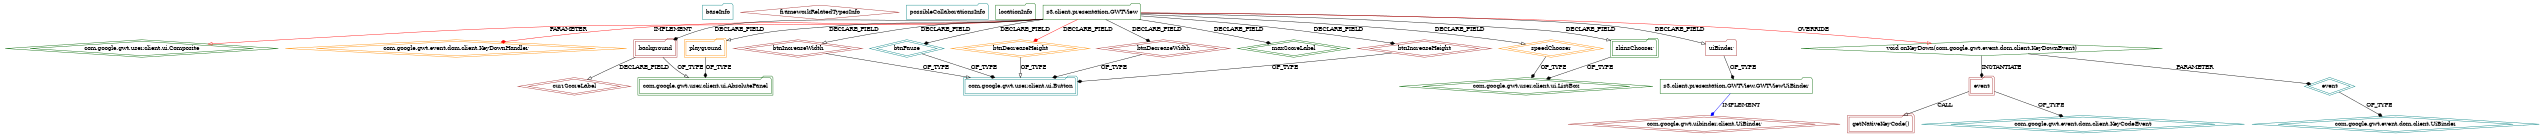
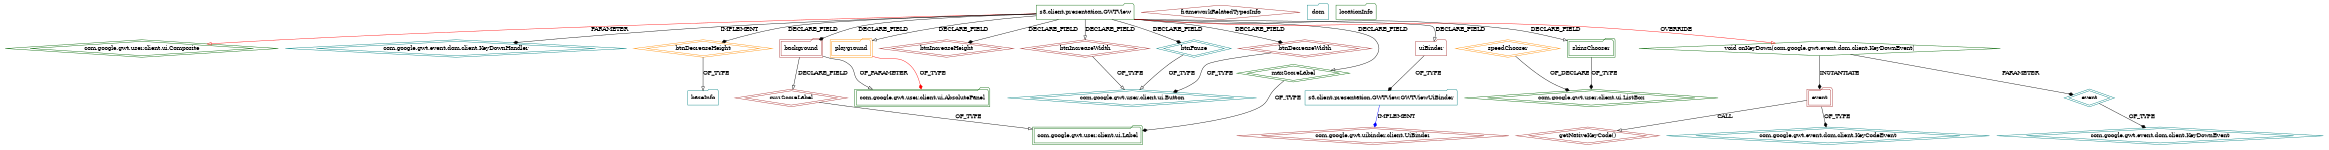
(947, 12) -> (1318, 12)
(774, 23) -> (777, 24)
(1332, 24) -> none
(1058, 29) -> (803, 25)
(1202, 30) -> (1325, 28)
(456, 49) -> (456, 49)
(705, 65) -> (903, 60)
(956, 65) -> (1162, 70)
(1020, 65) -> (703, 72)
(691, 67) -> (884, 73)
(1554, 67) -> (1570, 73)
(1237, 68) -> none
(1020, 86) -> (1132, 98)
(1736, 86) -> (1381, 98)
(1881, 124) -> (1588, 136)
(2396, 124) -> (2160, 136)
none -> (1088, 136)
